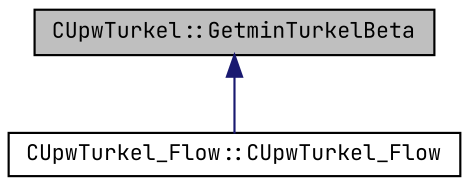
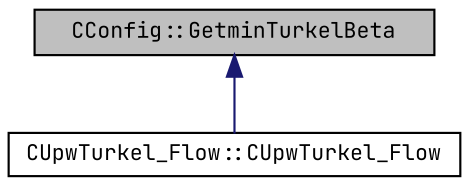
(234, 32) -> (234, 32)
